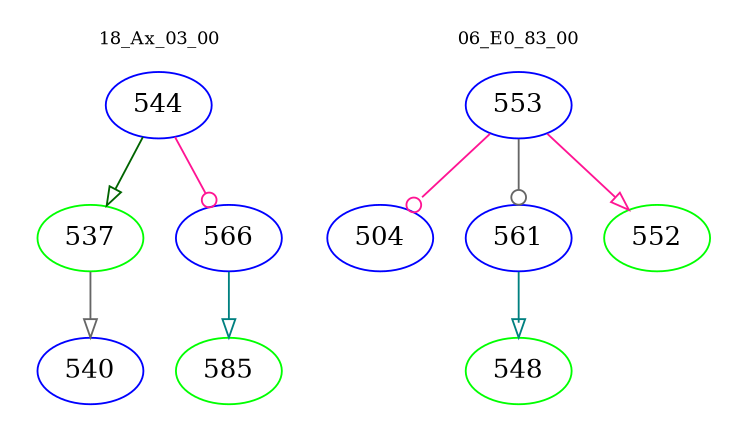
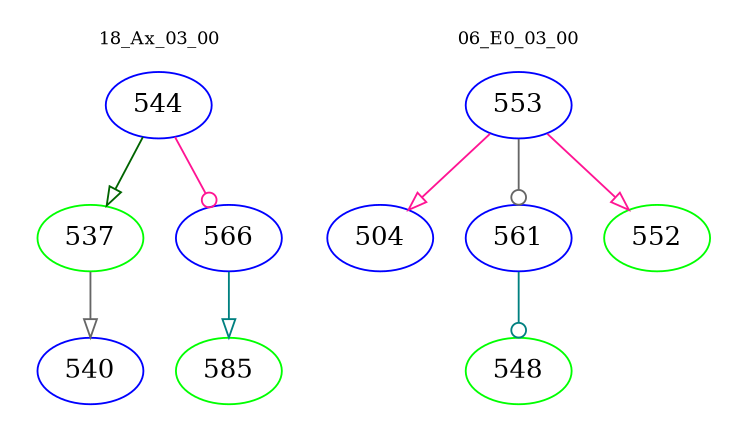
(519, 40) -> (519, 40)
(456, 166) -> (456, 166)
(519, 297) -> (519, 297)
